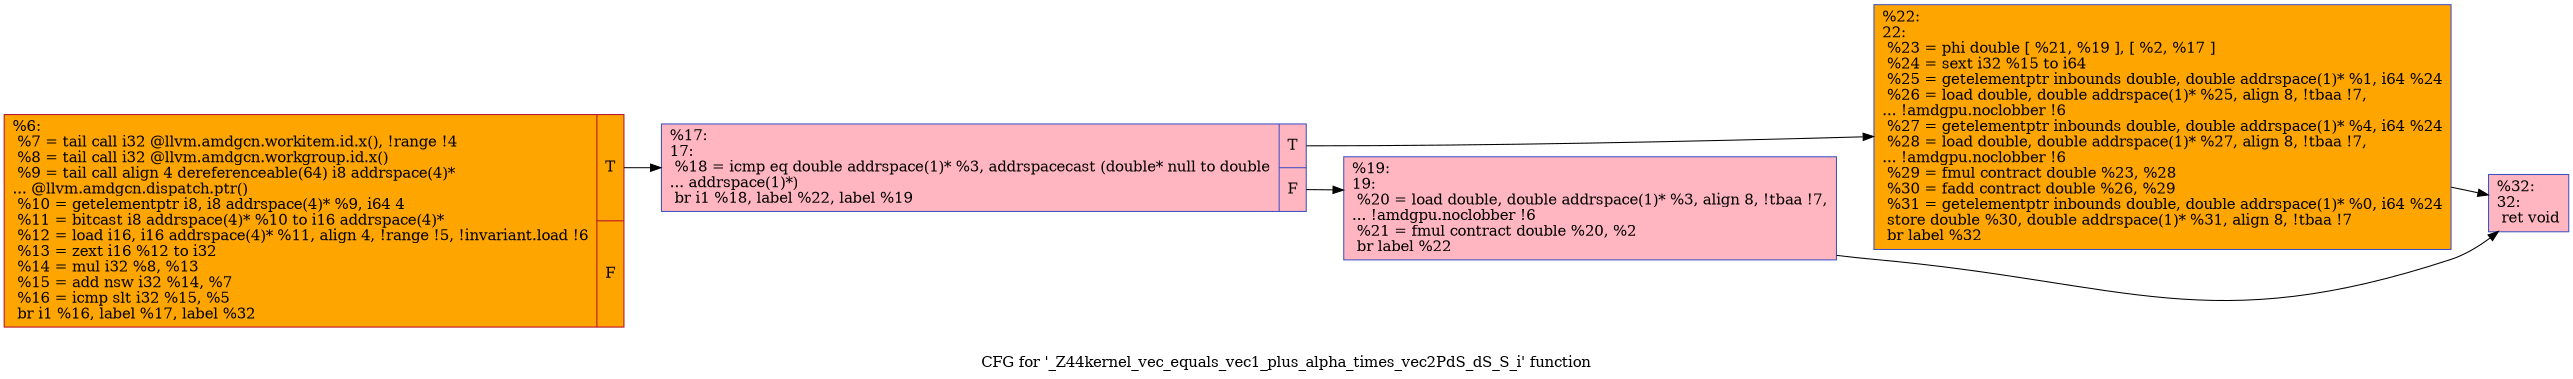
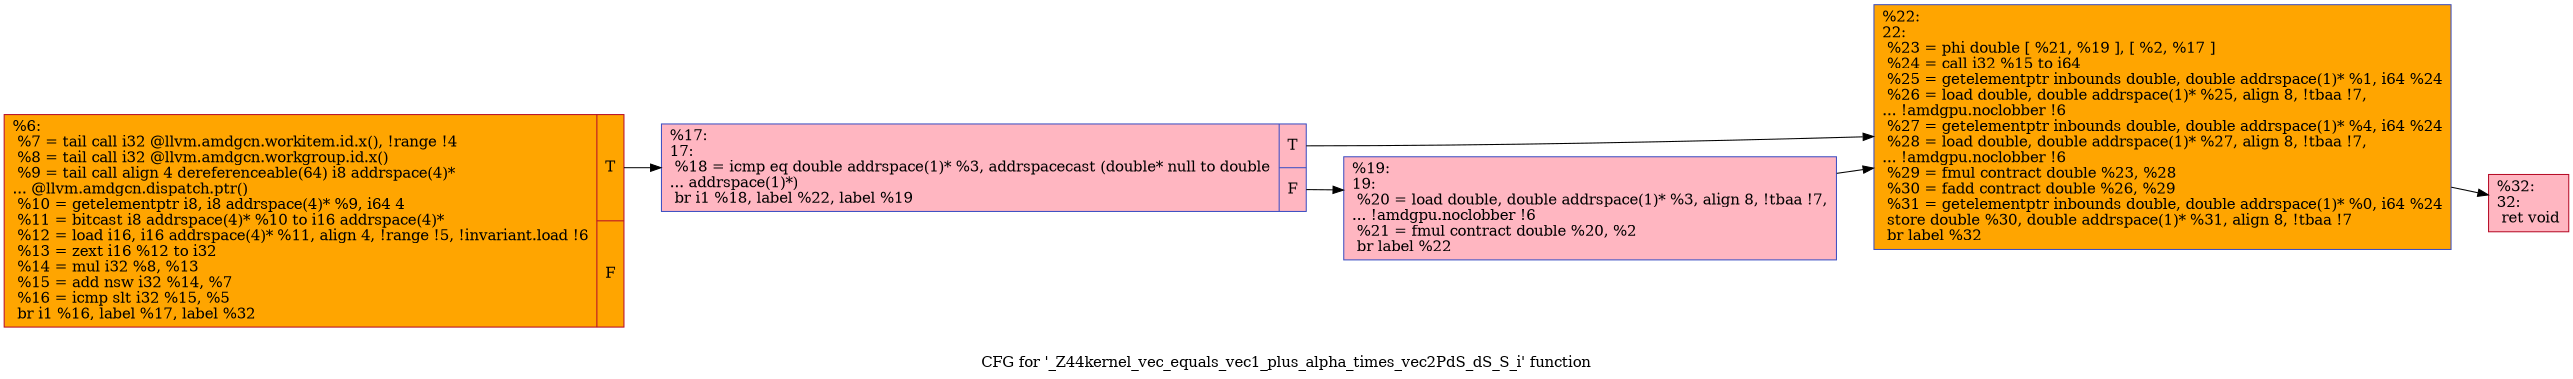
(1984, 64) -> (1982, 64)
(2529, 203) -> (2529, 203)
(2167, 298) -> (1850, 171)
